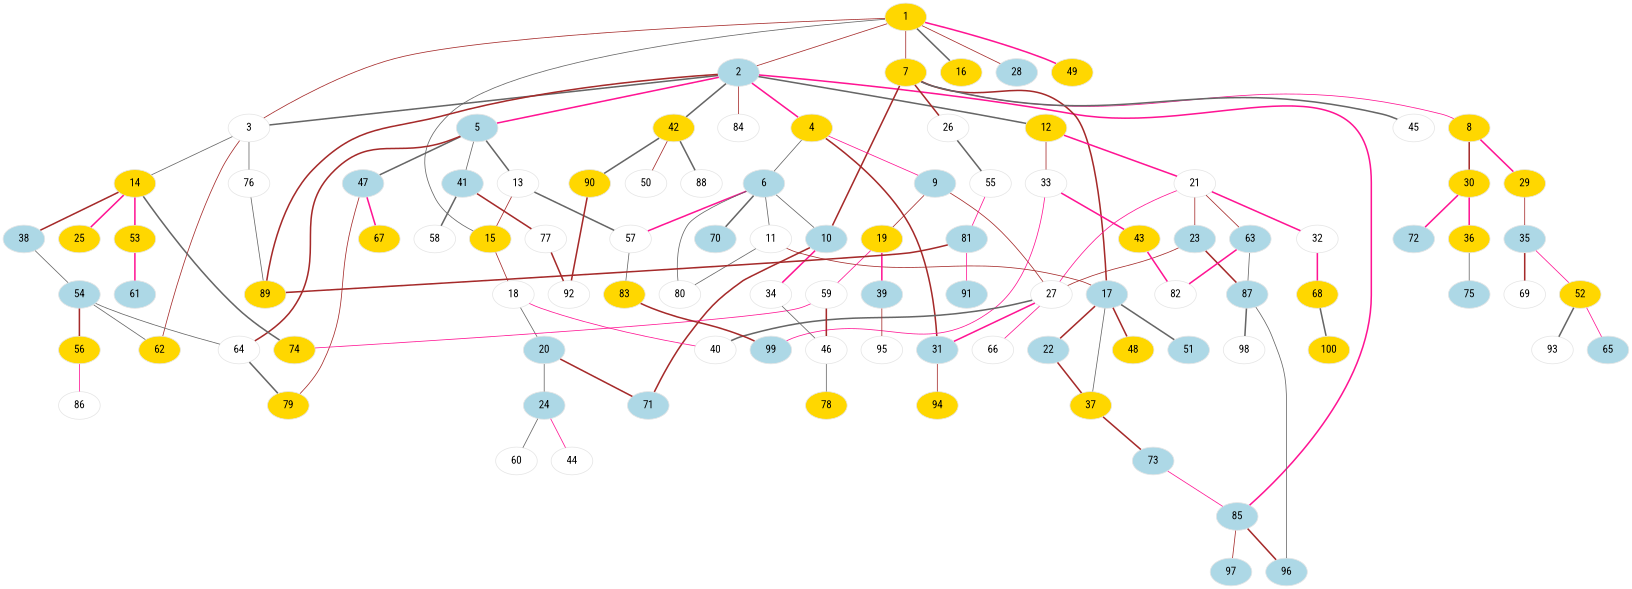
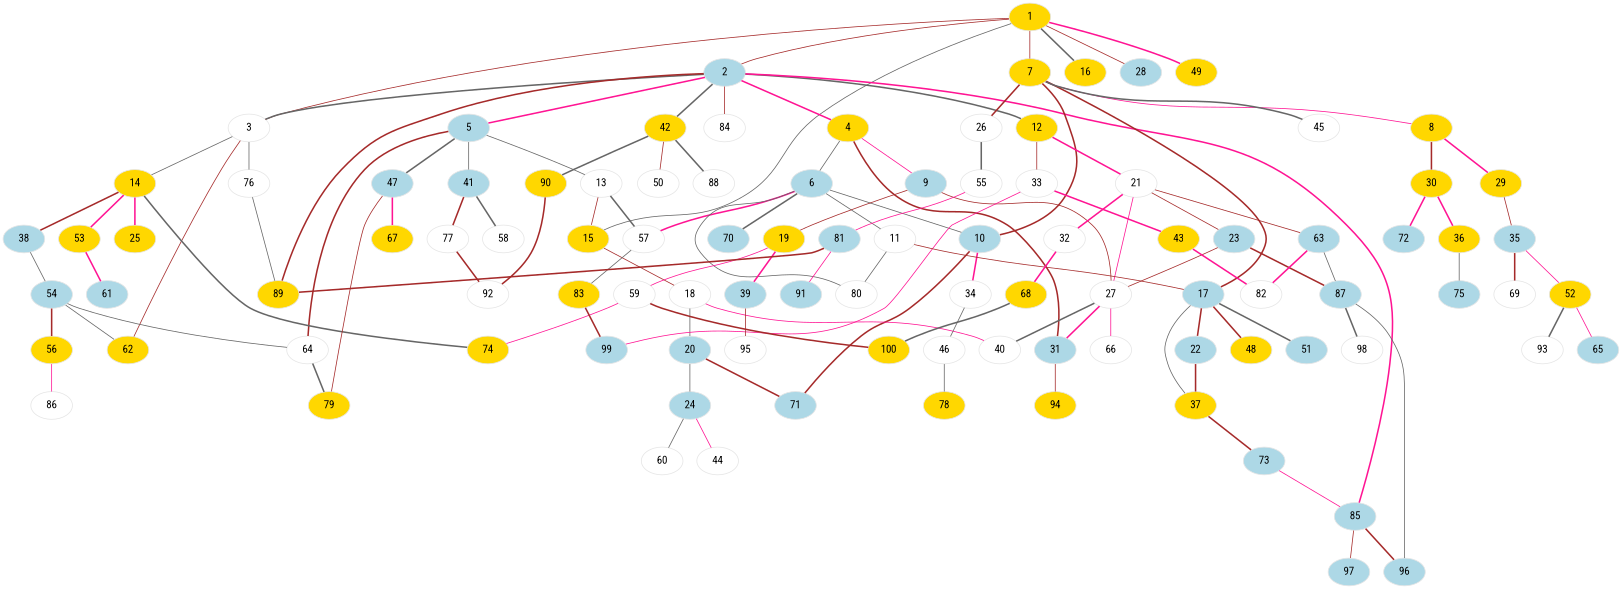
(498, 156) -> (536, 154)
(826, 325) -> (731, 326)
